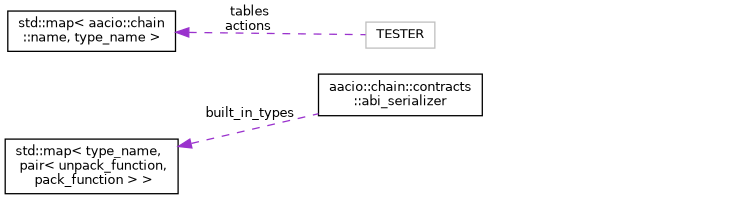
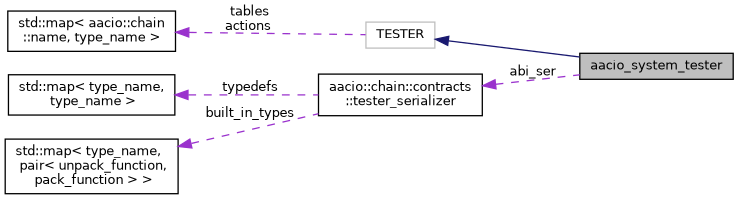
none -> (656, 66)
none -> (92, 95)
(400, 95) -> (400, 95)
